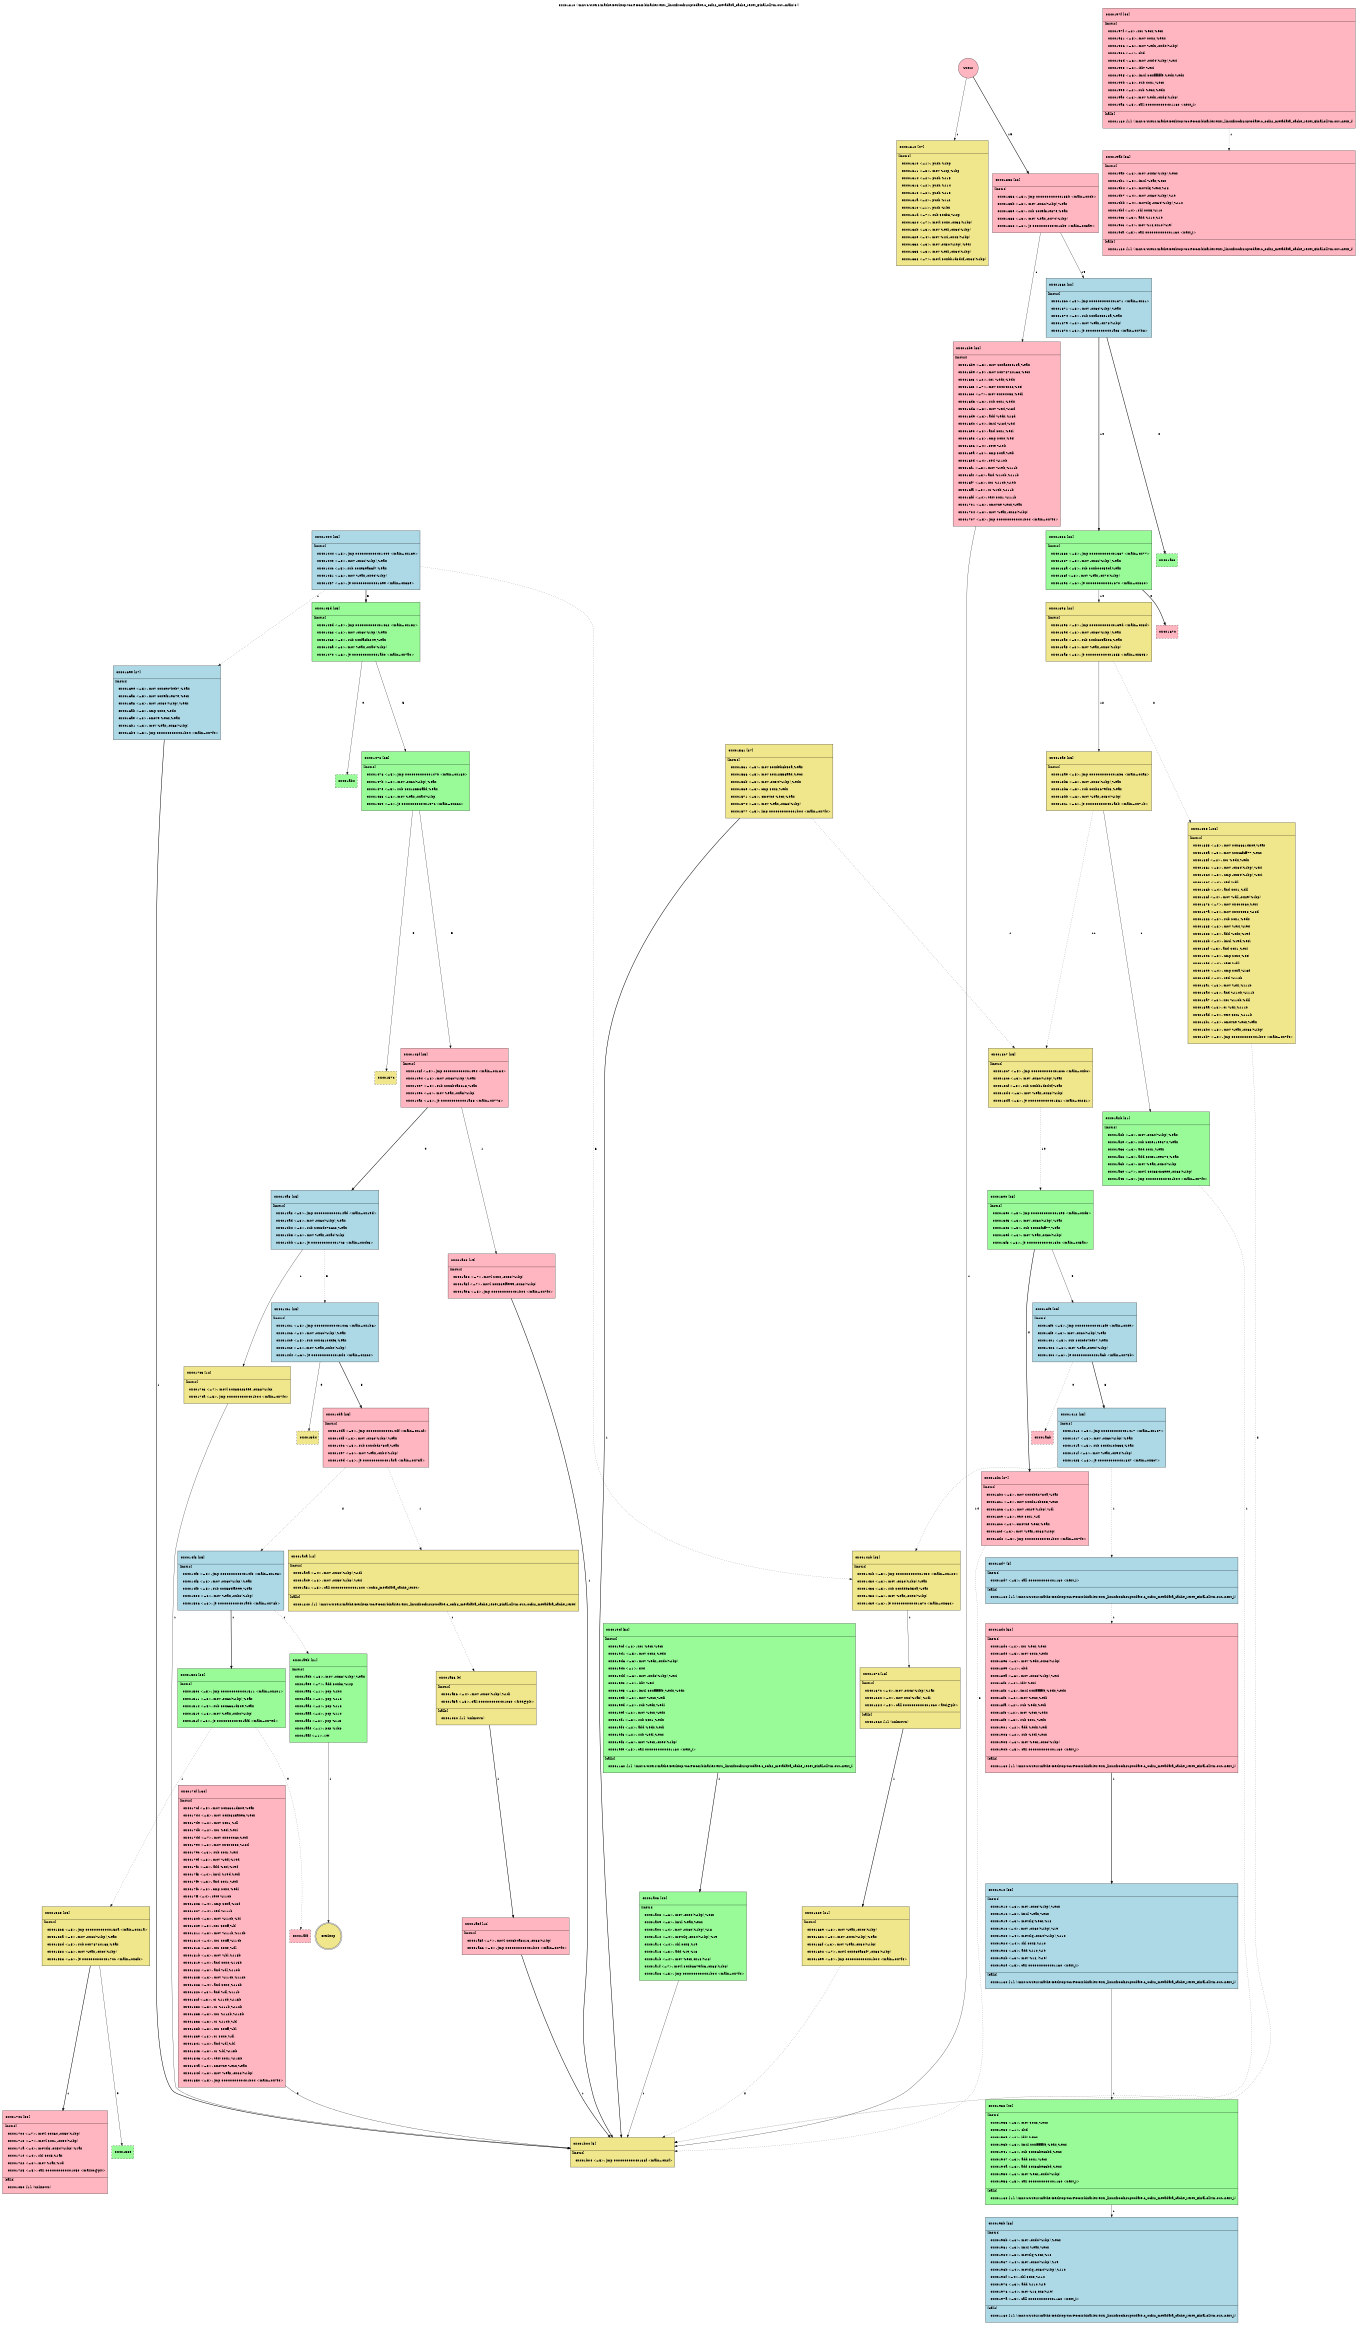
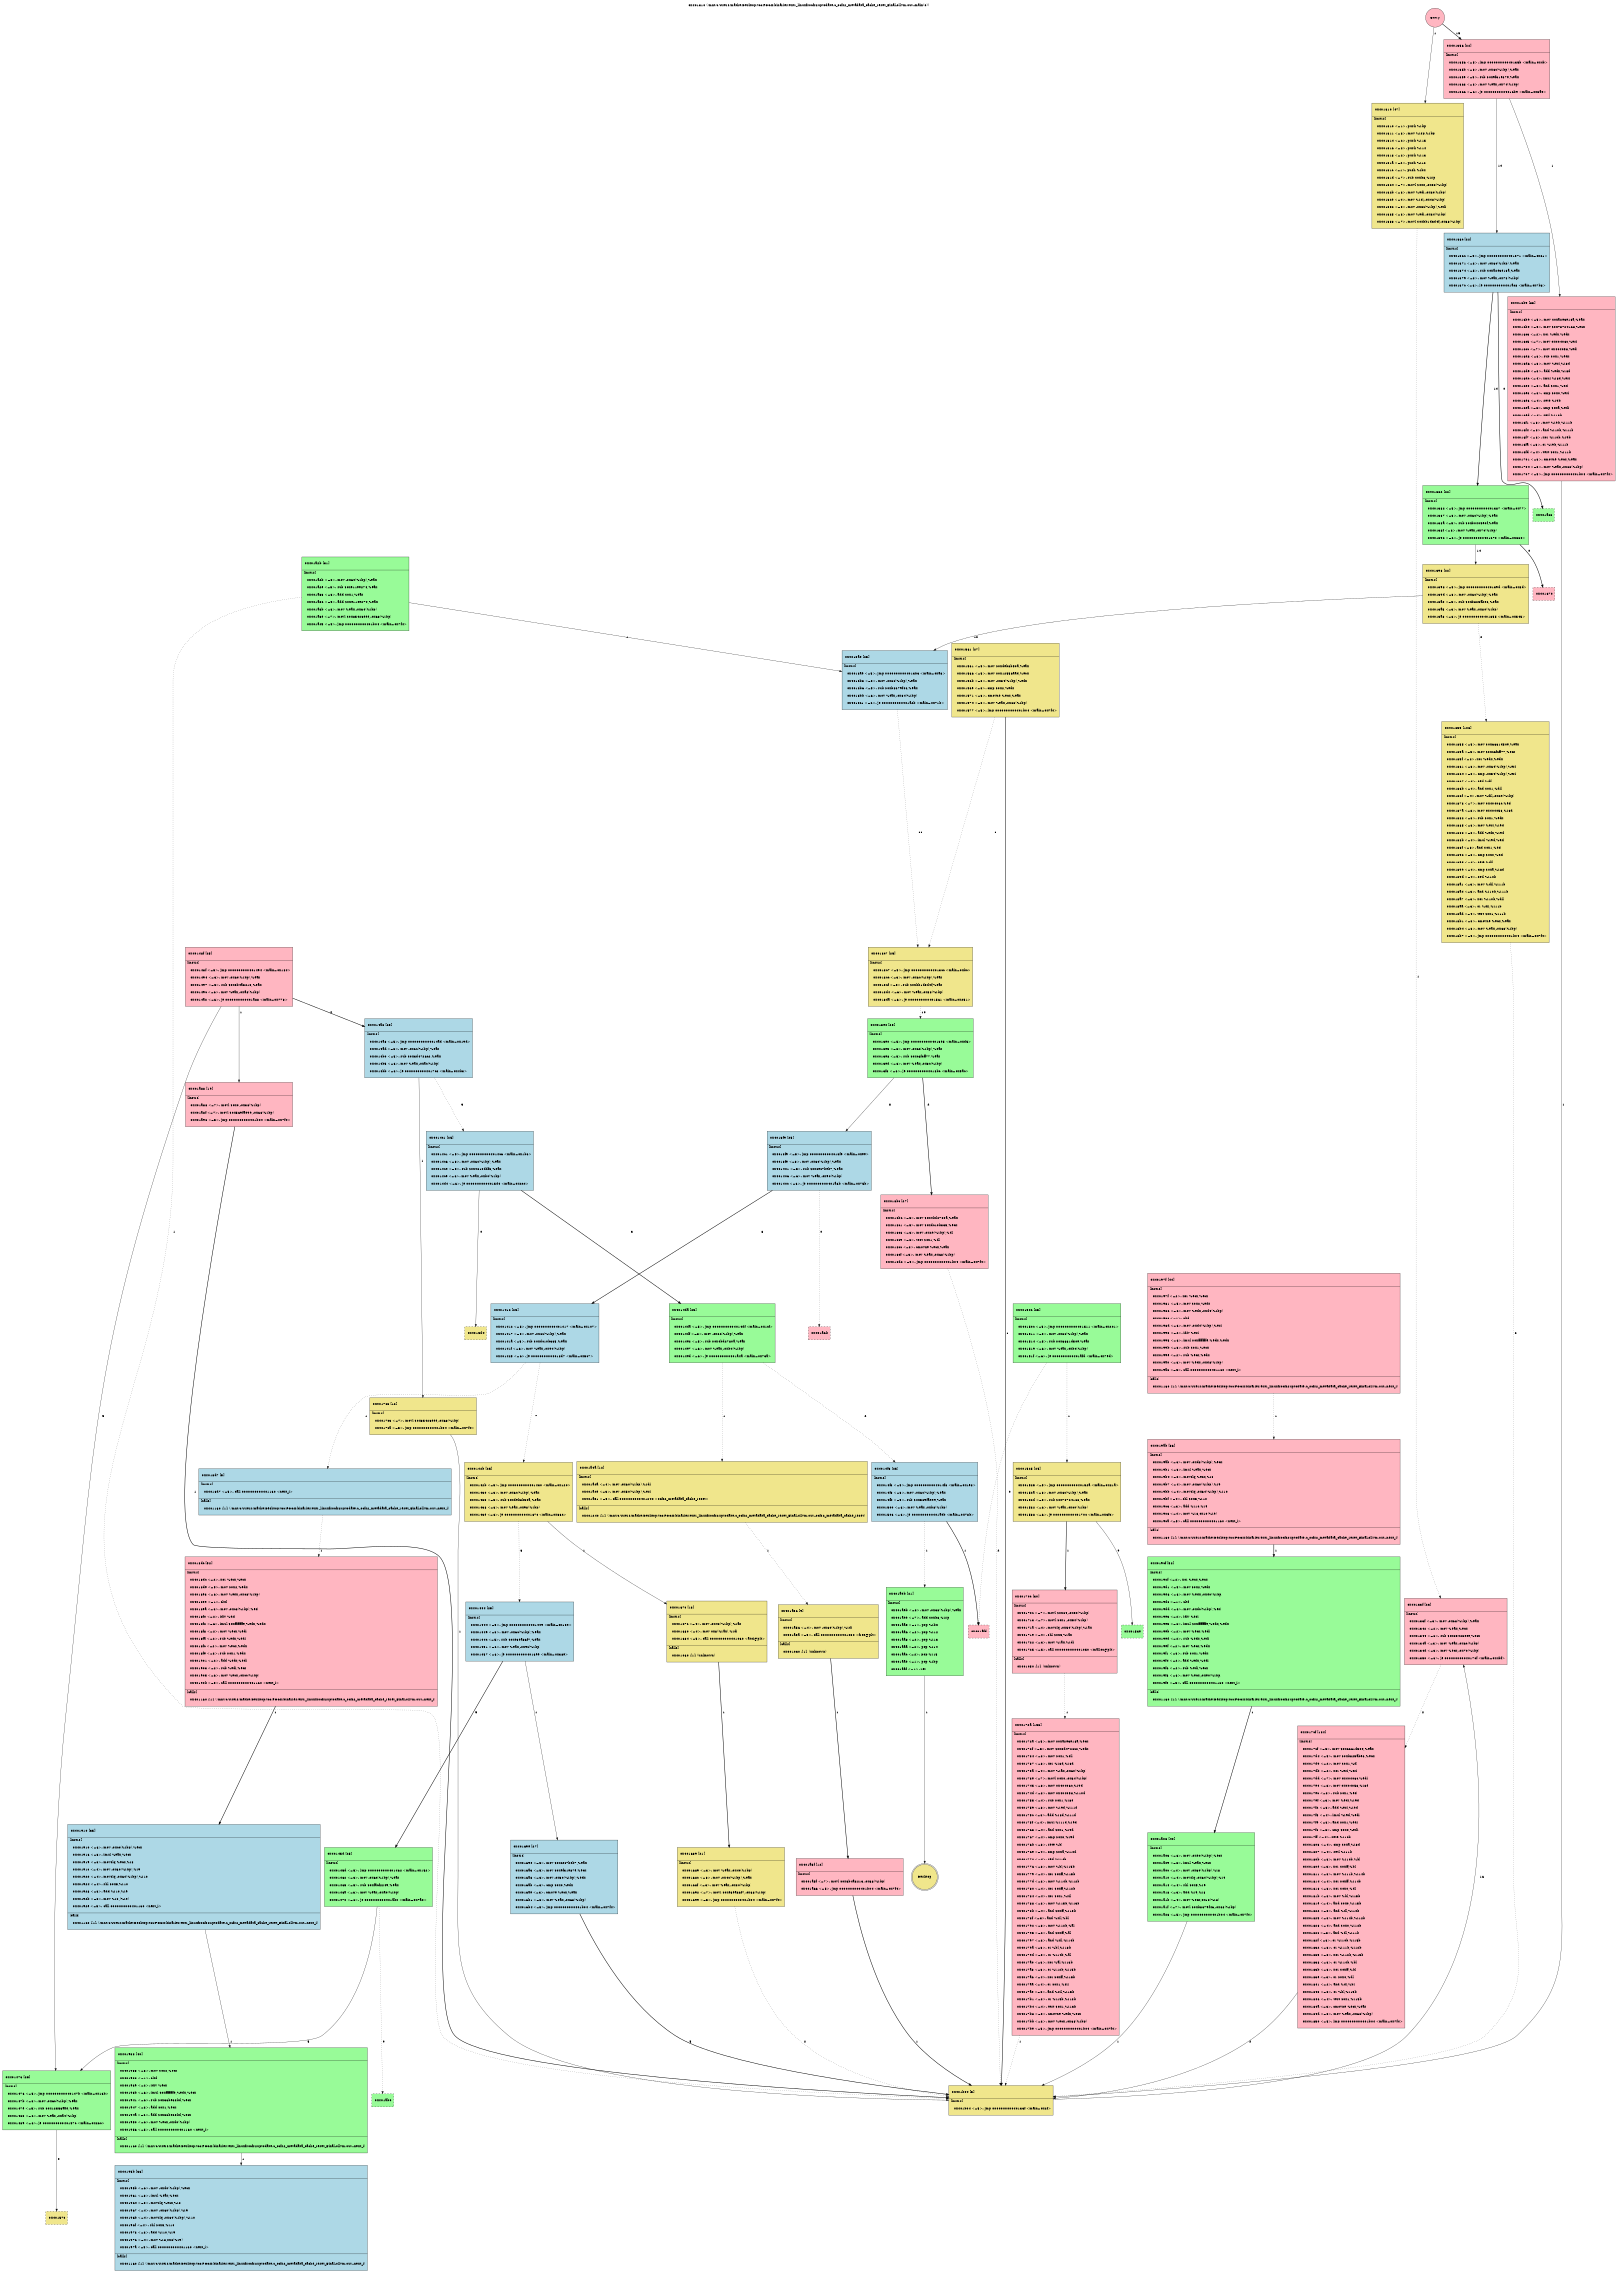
(968, 68) -> (1435, 18)
(273, 627) -> (541, 1749)
(355, 717) -> (381, 1999)
(1099, 781) -> (895, 680)
(435, 928) -> (85, 1528)
(1127, 960) -> (624, 637)
(594, 1098) -> (519, 1561)
(158, 1385) -> (690, 2042)
(376, 1438) -> (722, 1333)
(976, 1509) -> (536, 1416)
none -> (1274, 1549)
none -> (1456, 1632)
(231, 1638) -> (970, 1570)
none -> (1066, 1877)
